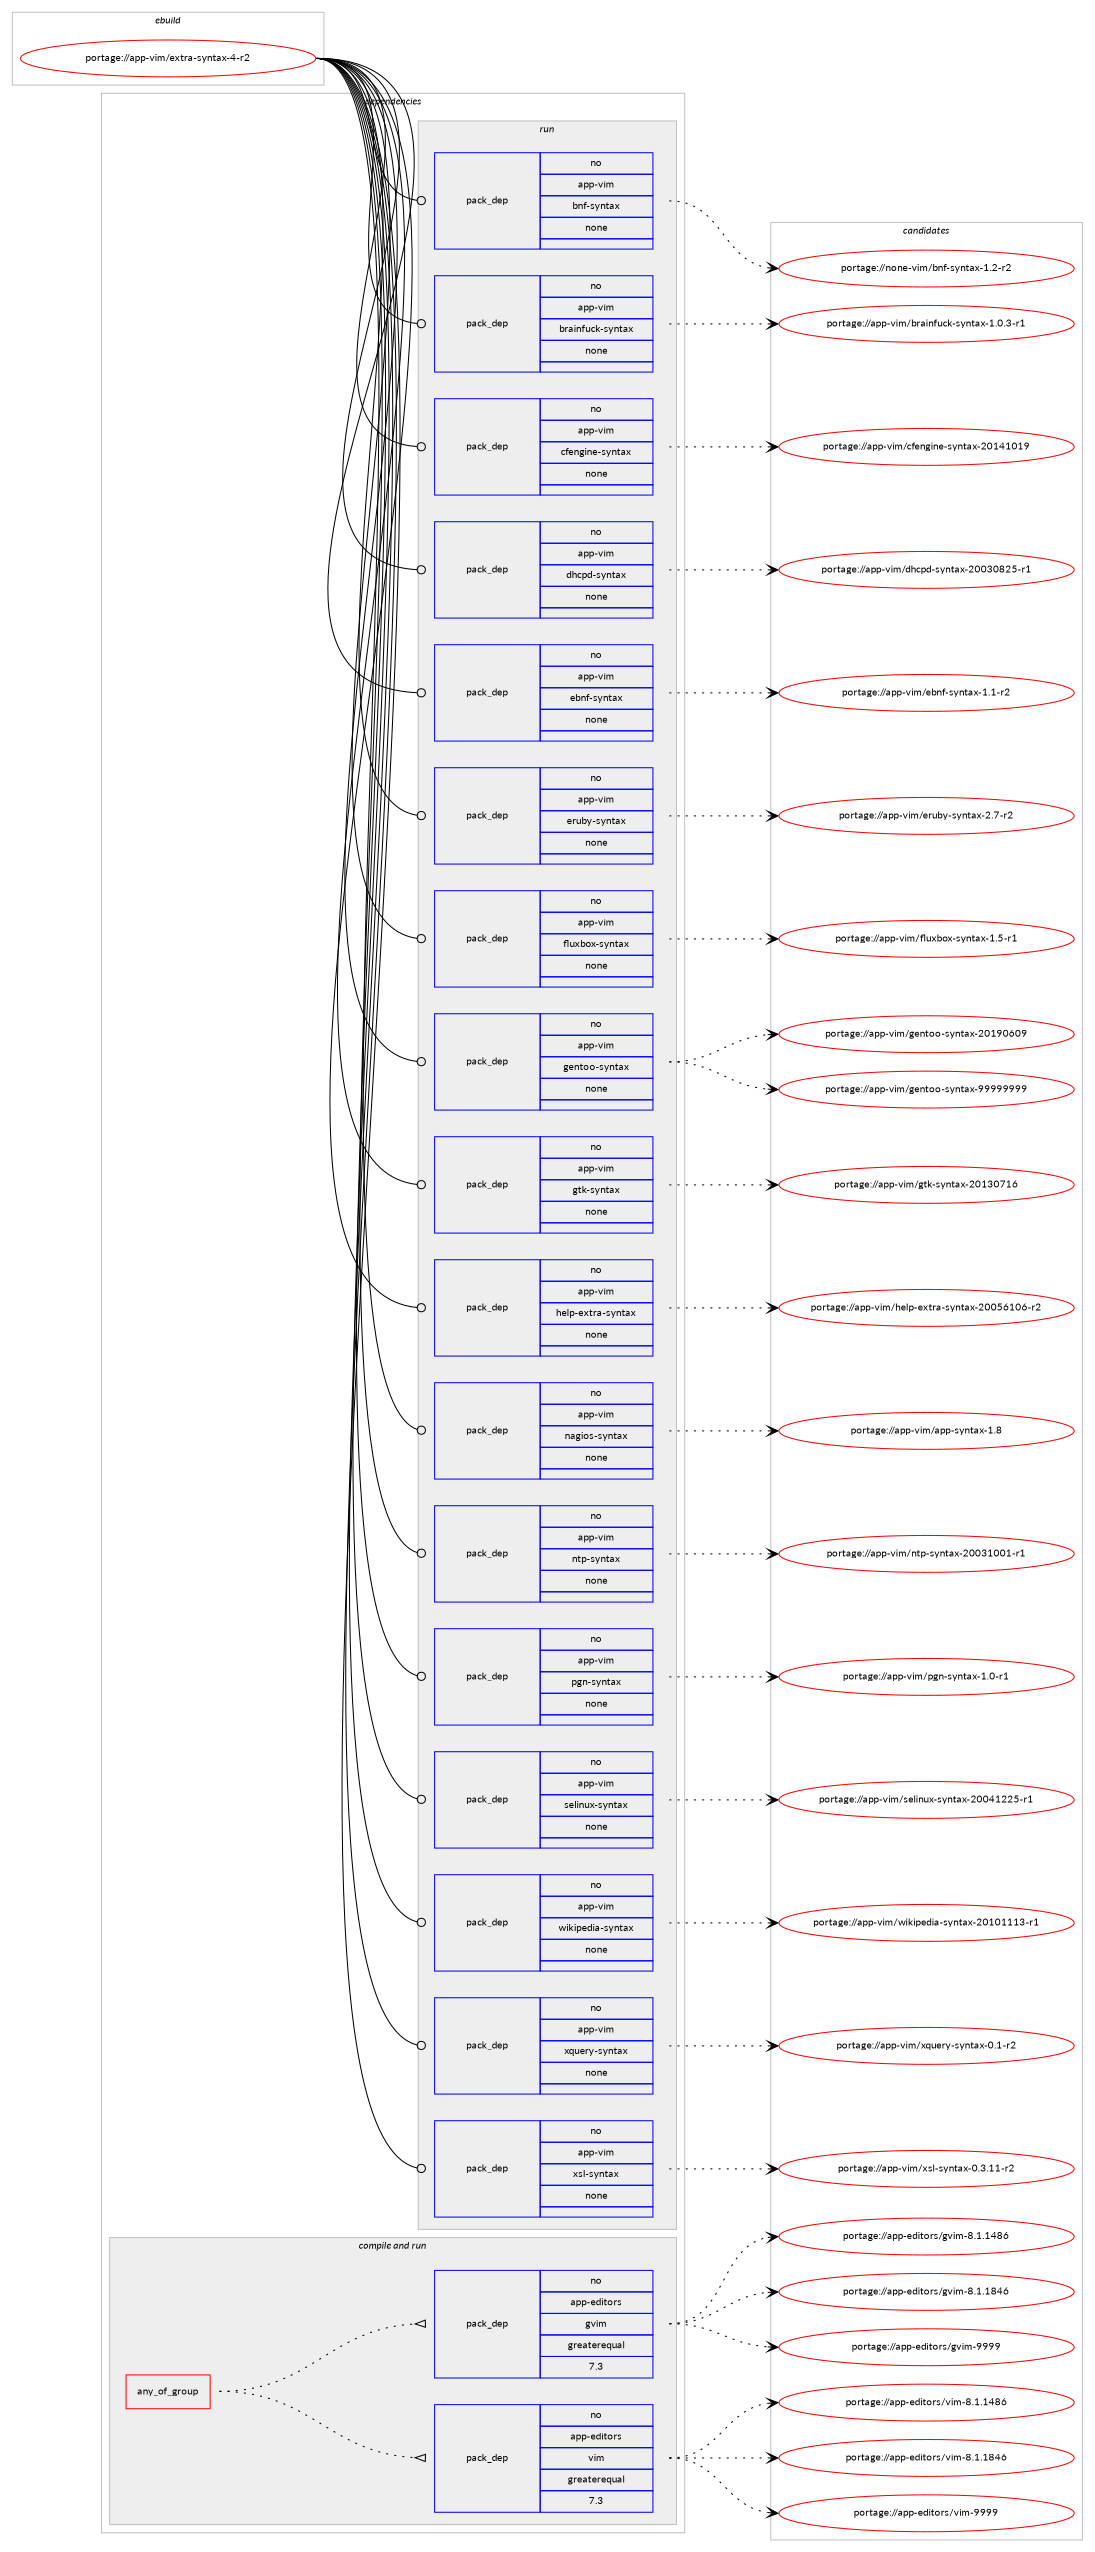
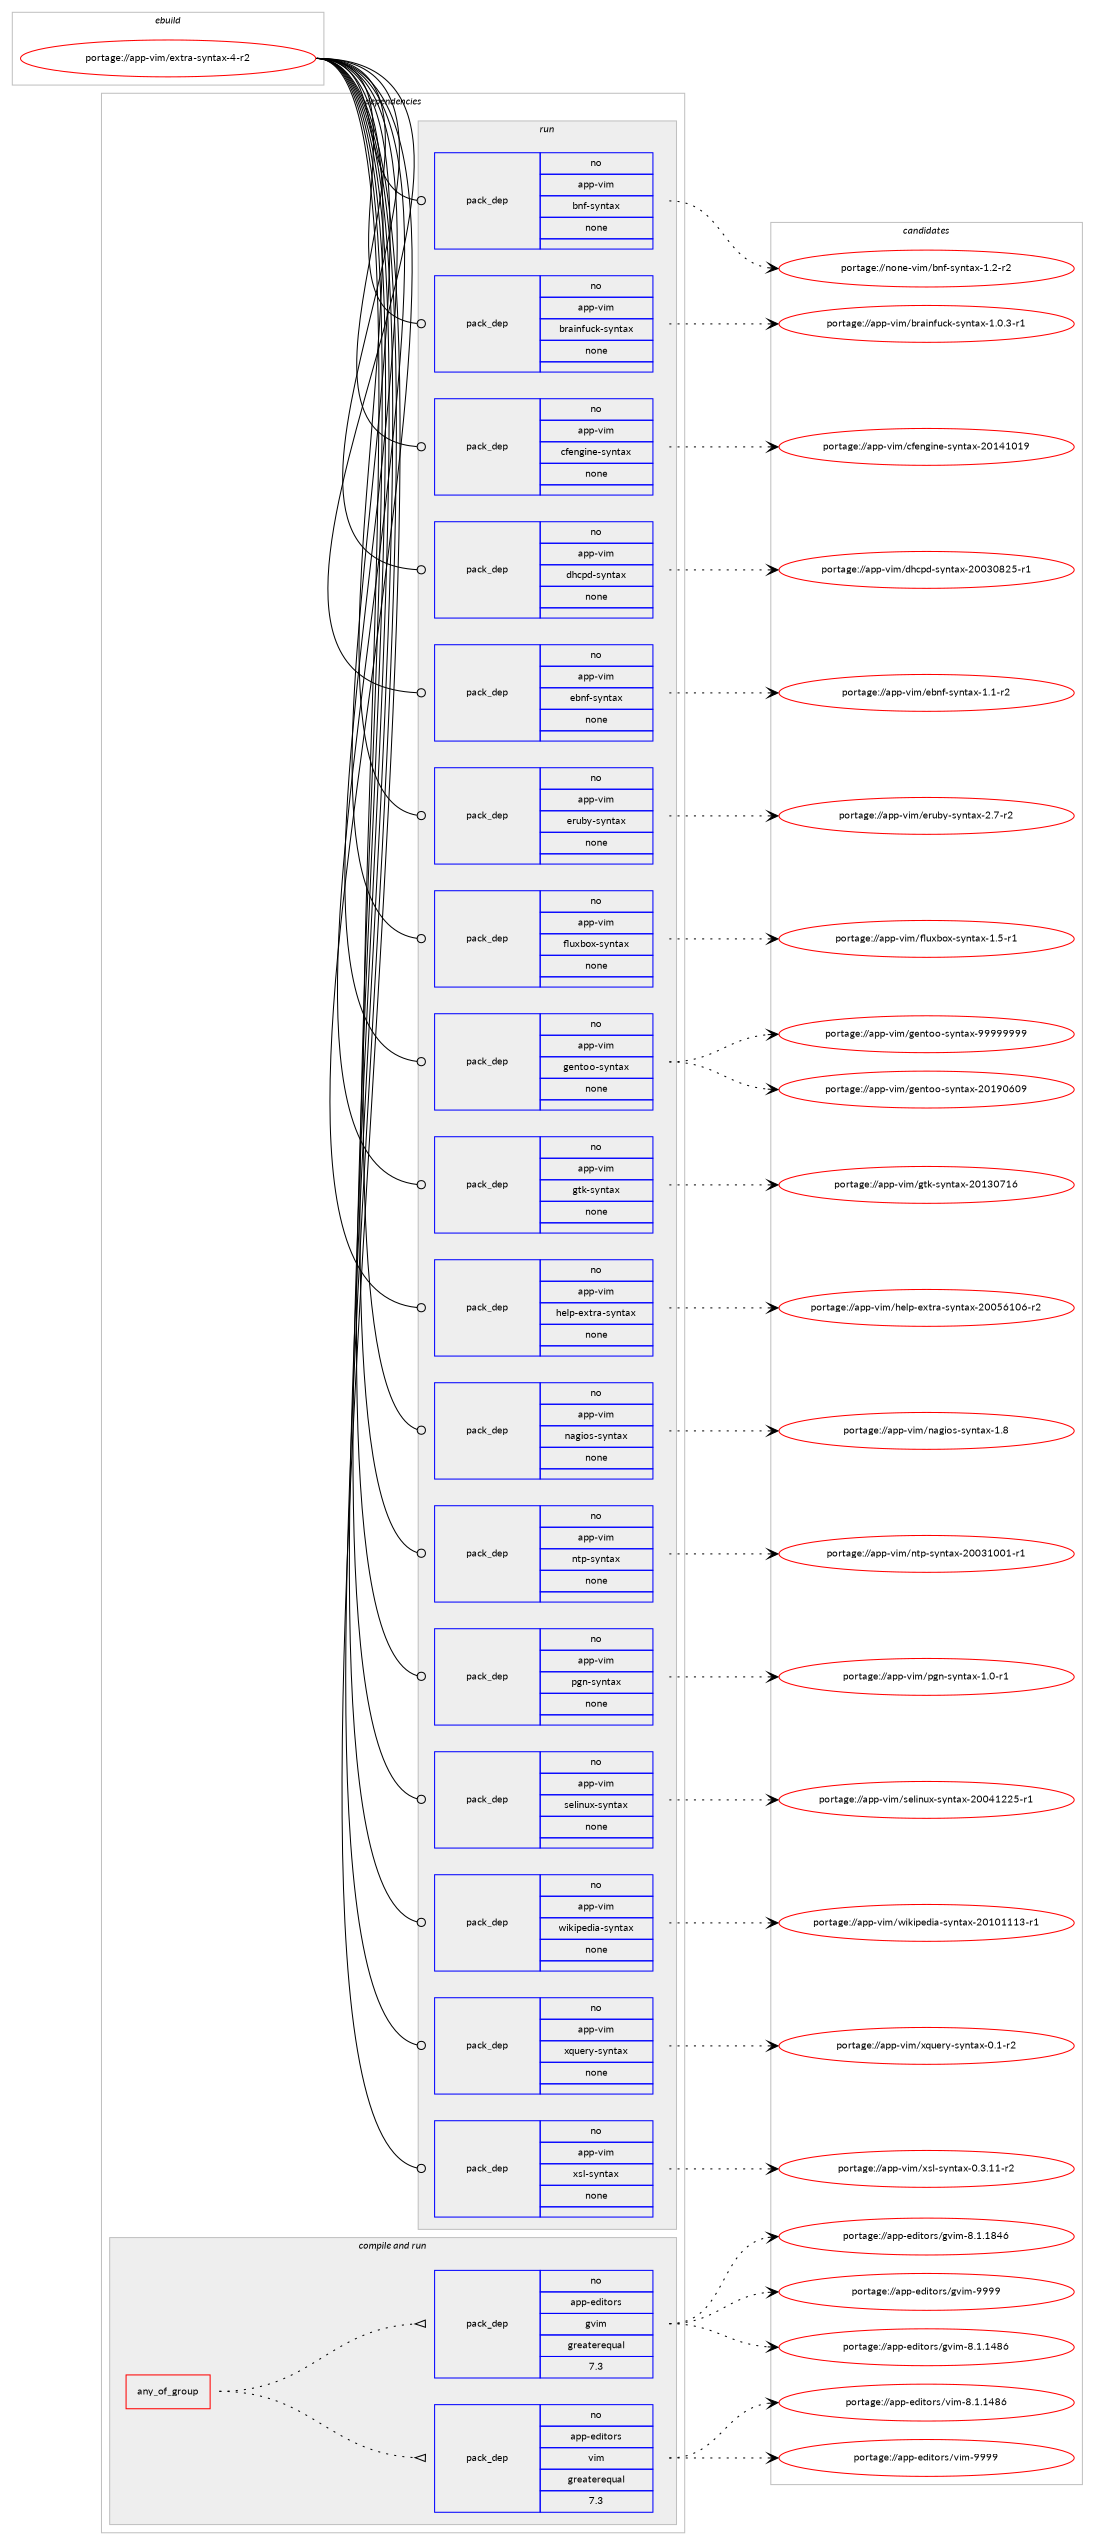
(927, 1431) -> (927, 1431)
(927, 2458) -> none
